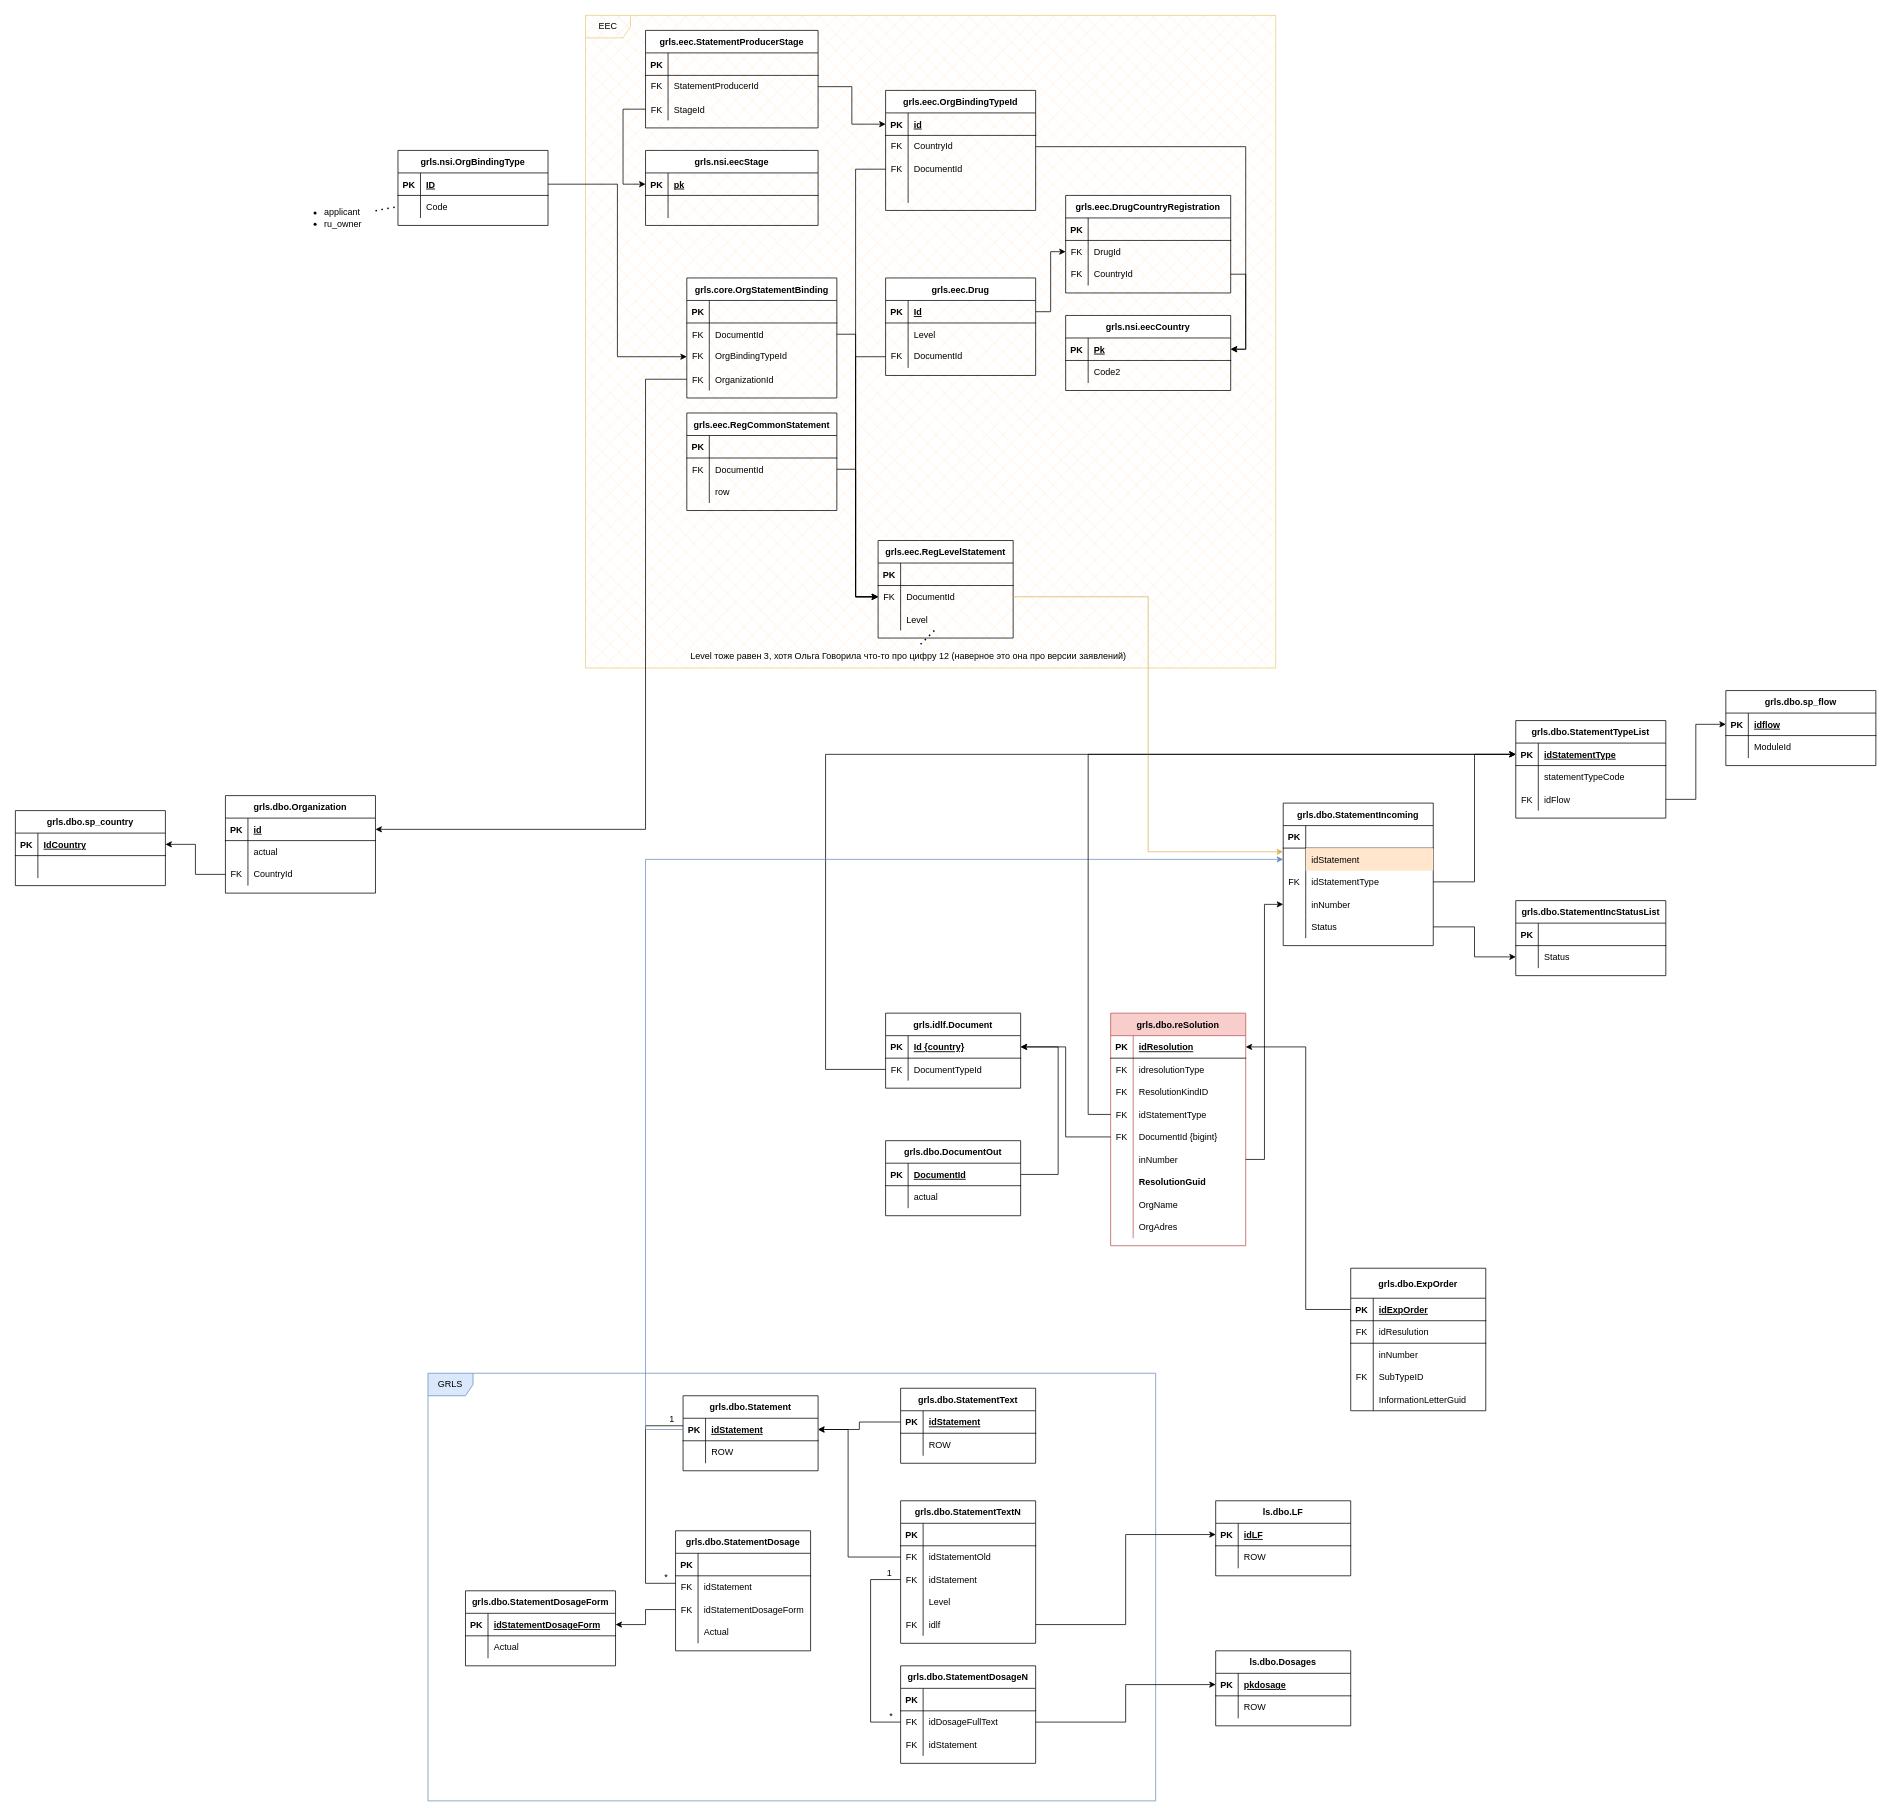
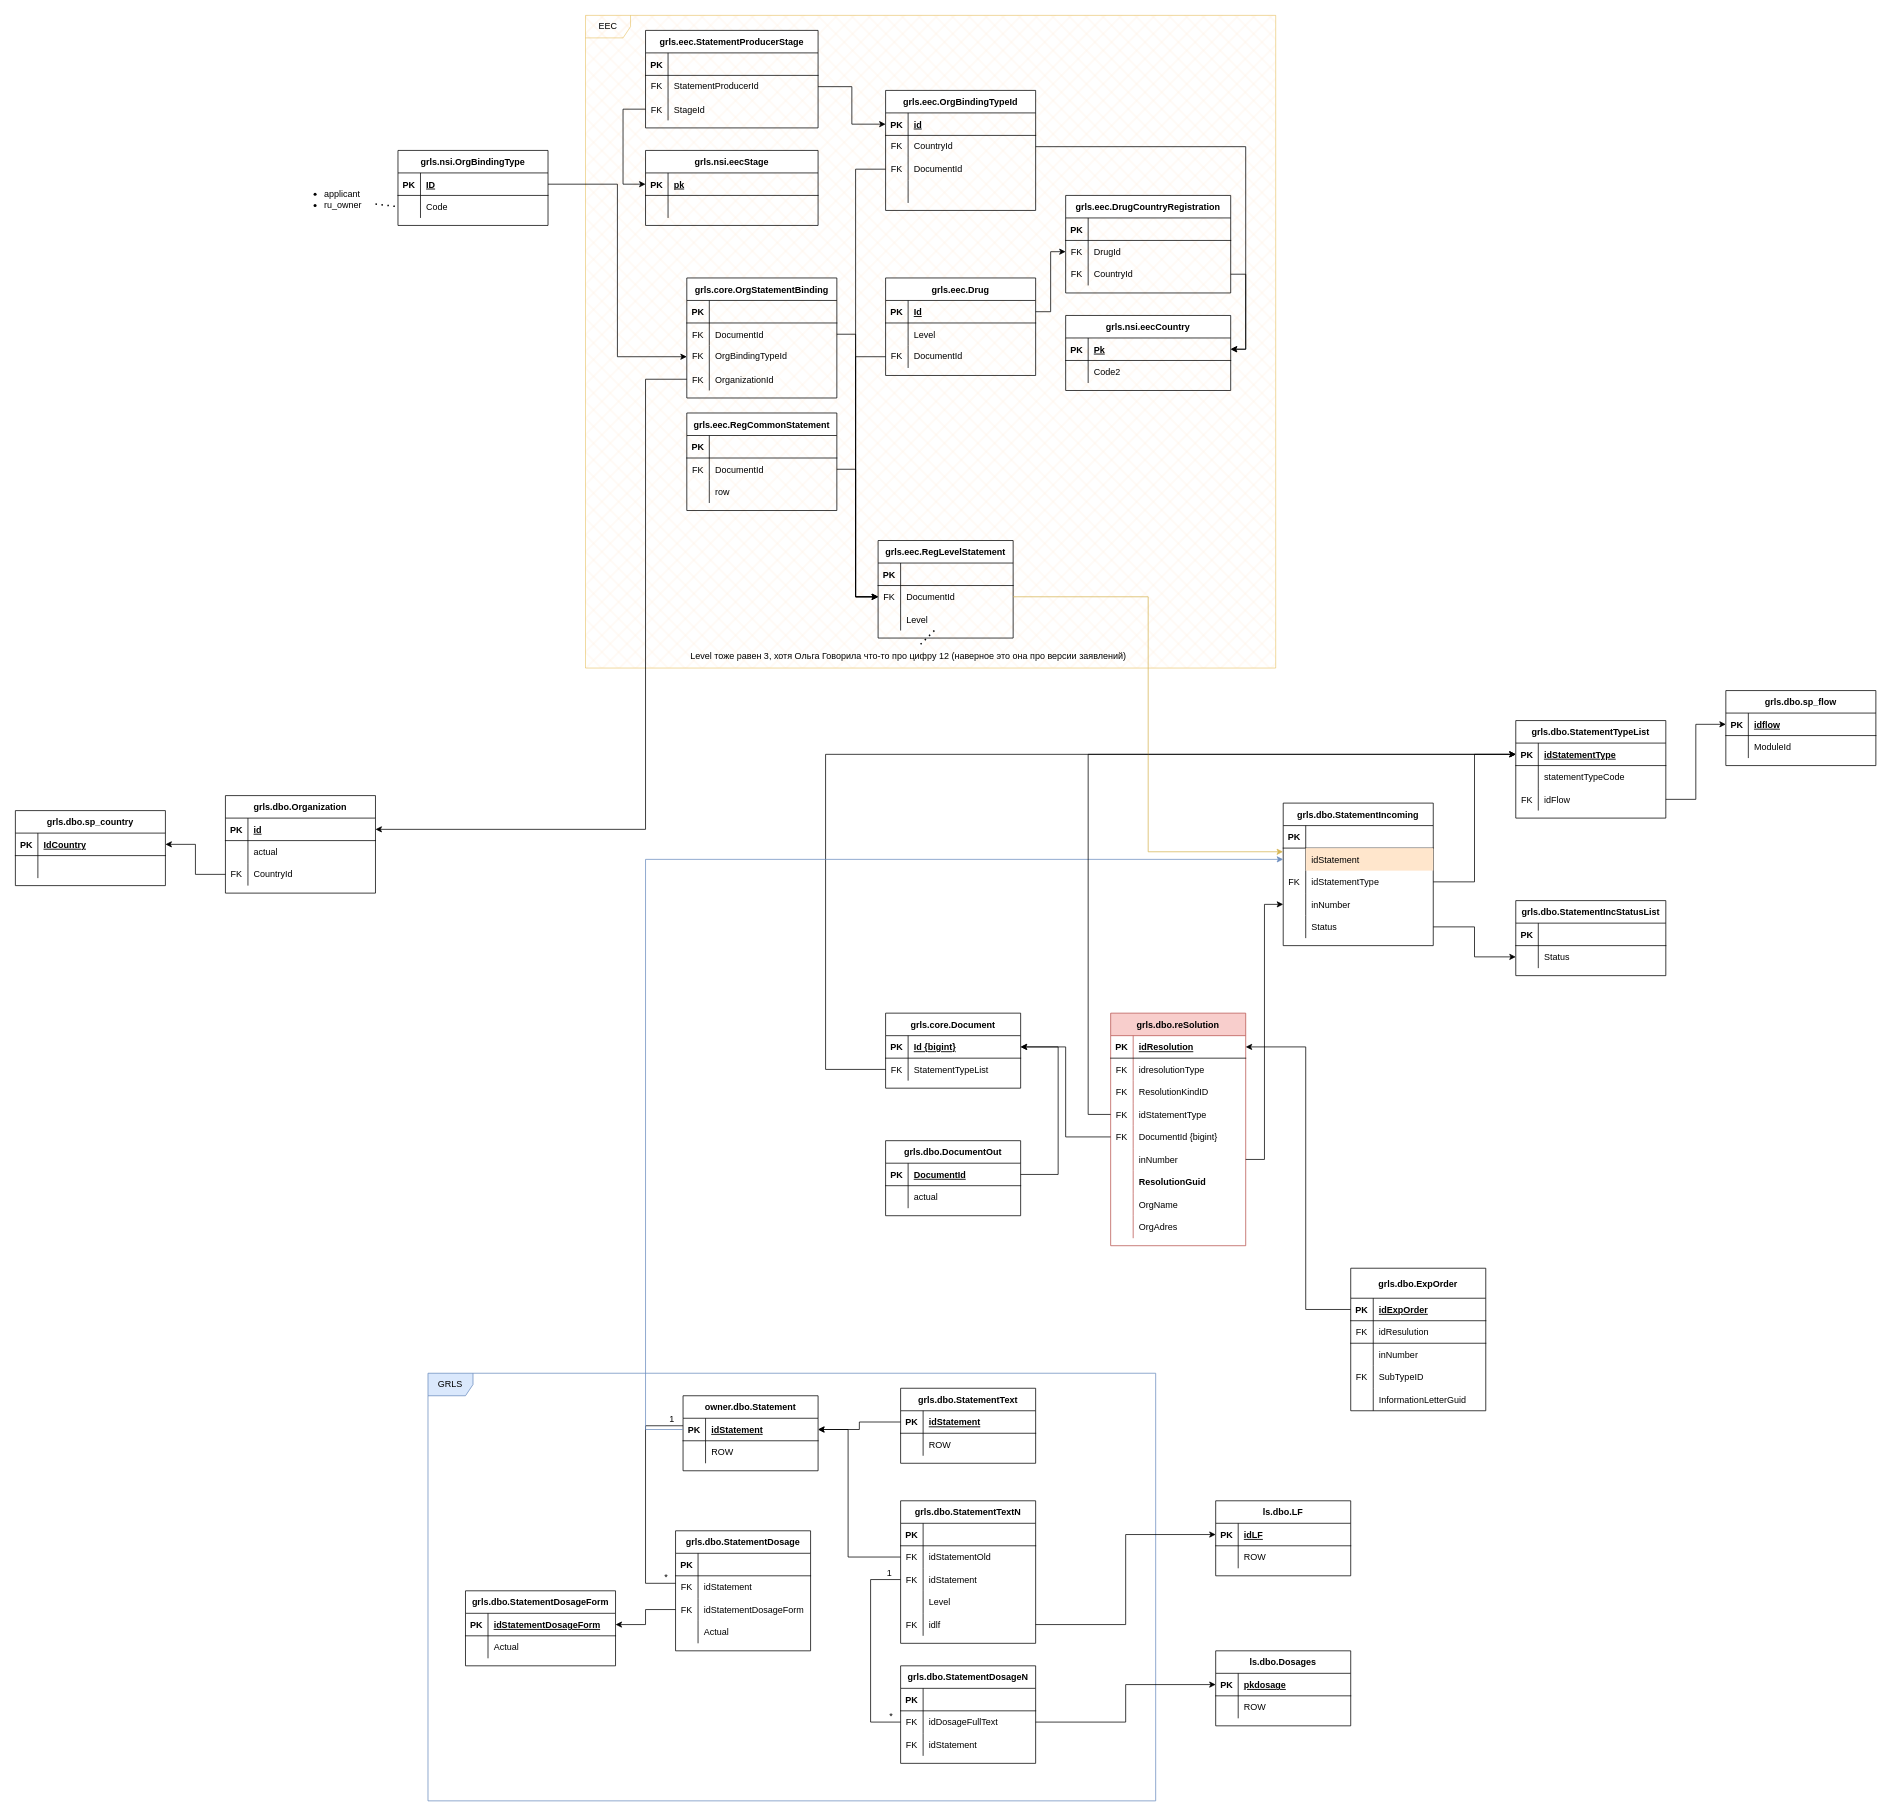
(334, 218) -> (334, 199)
(953, 1025) -> (953, 1025)
(943, 1047) -> (938, 1047)
(949, 1070) -> (955, 1070)
(750, 1407) -> (750, 1407)
